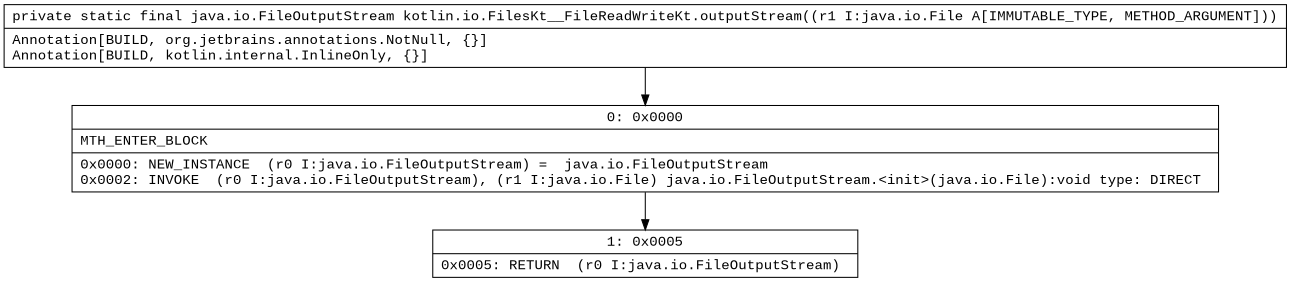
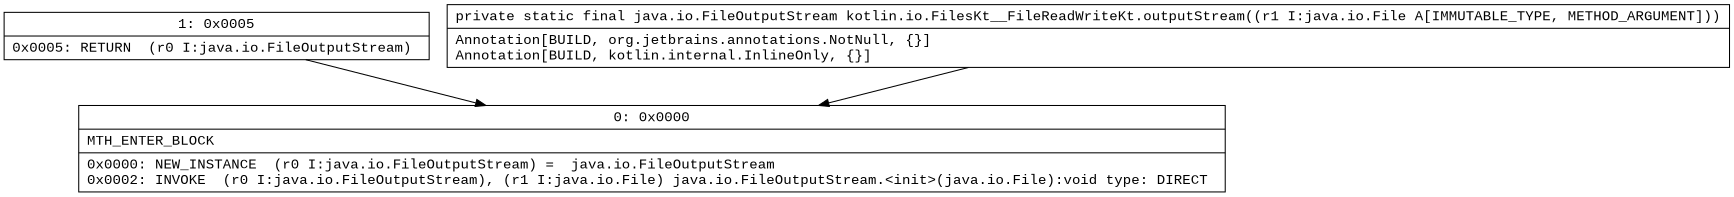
(645, 206) -> (391, 81)
